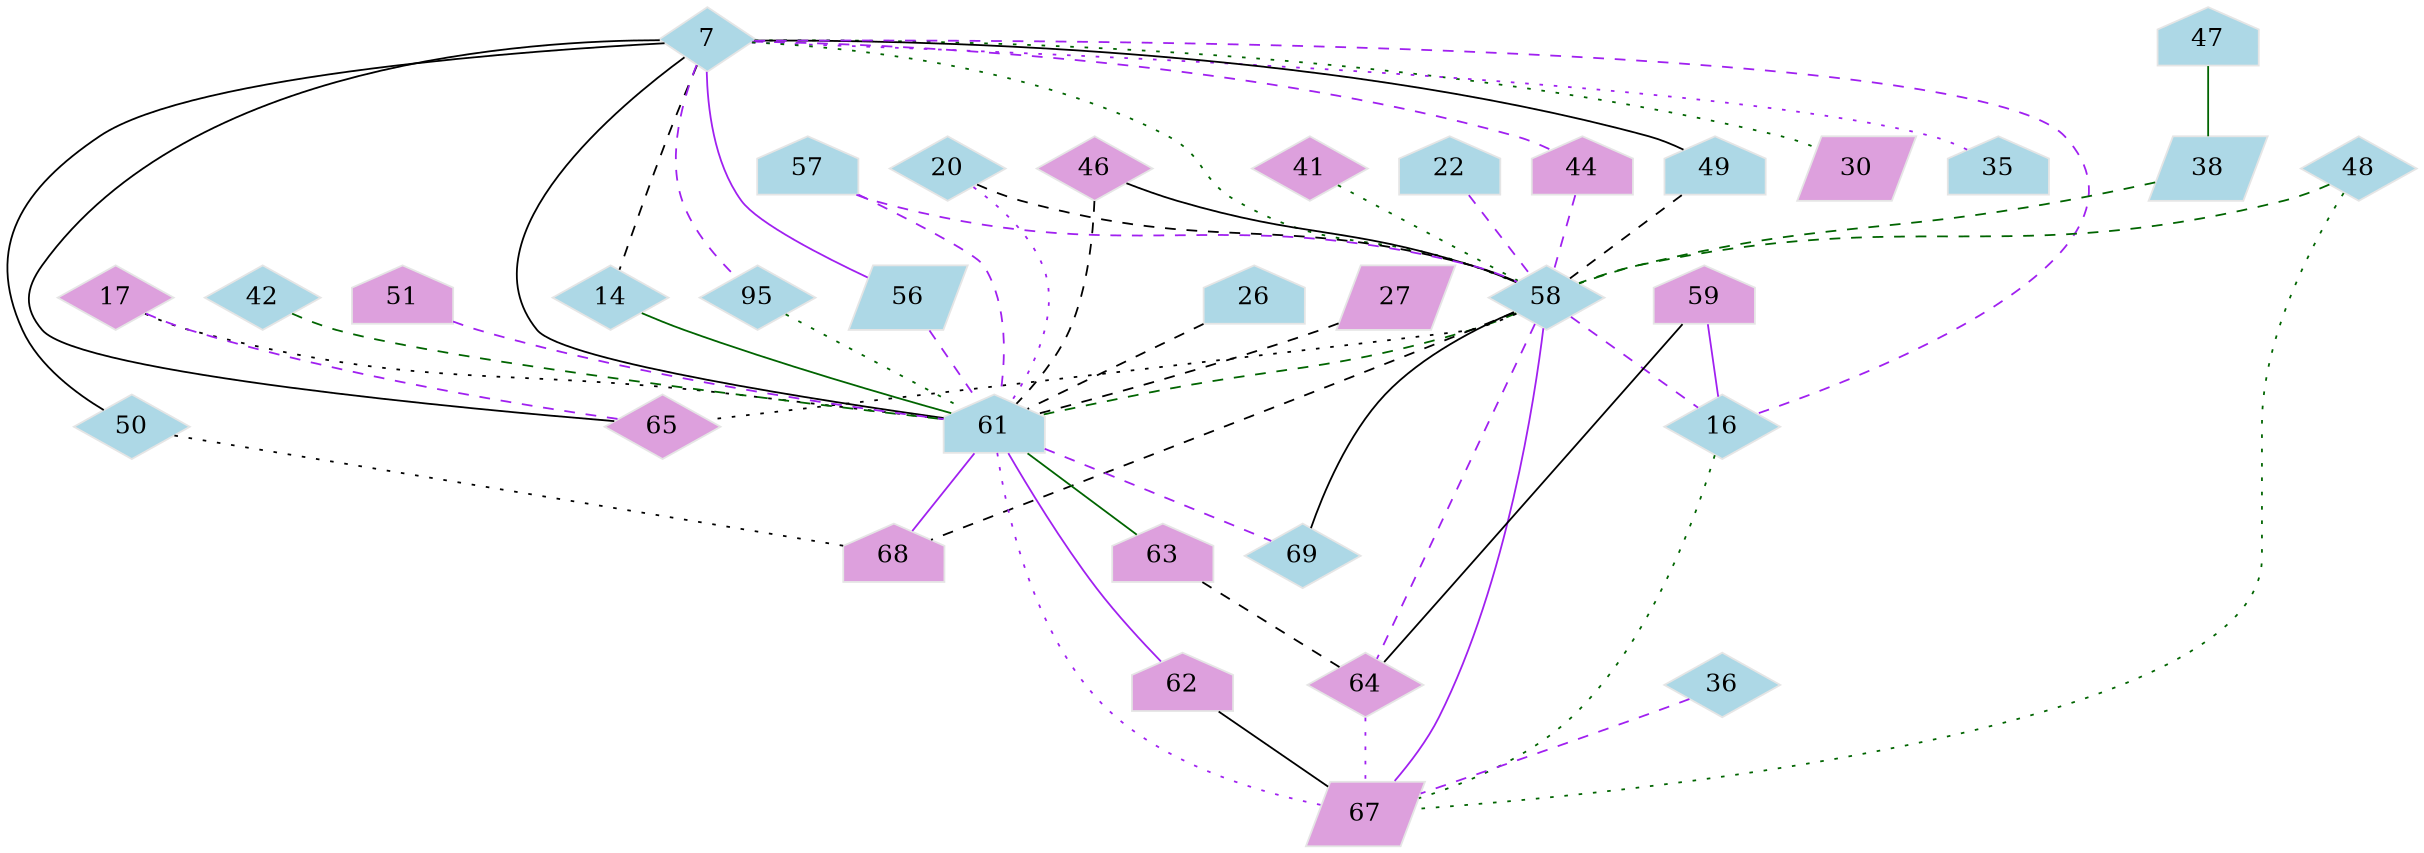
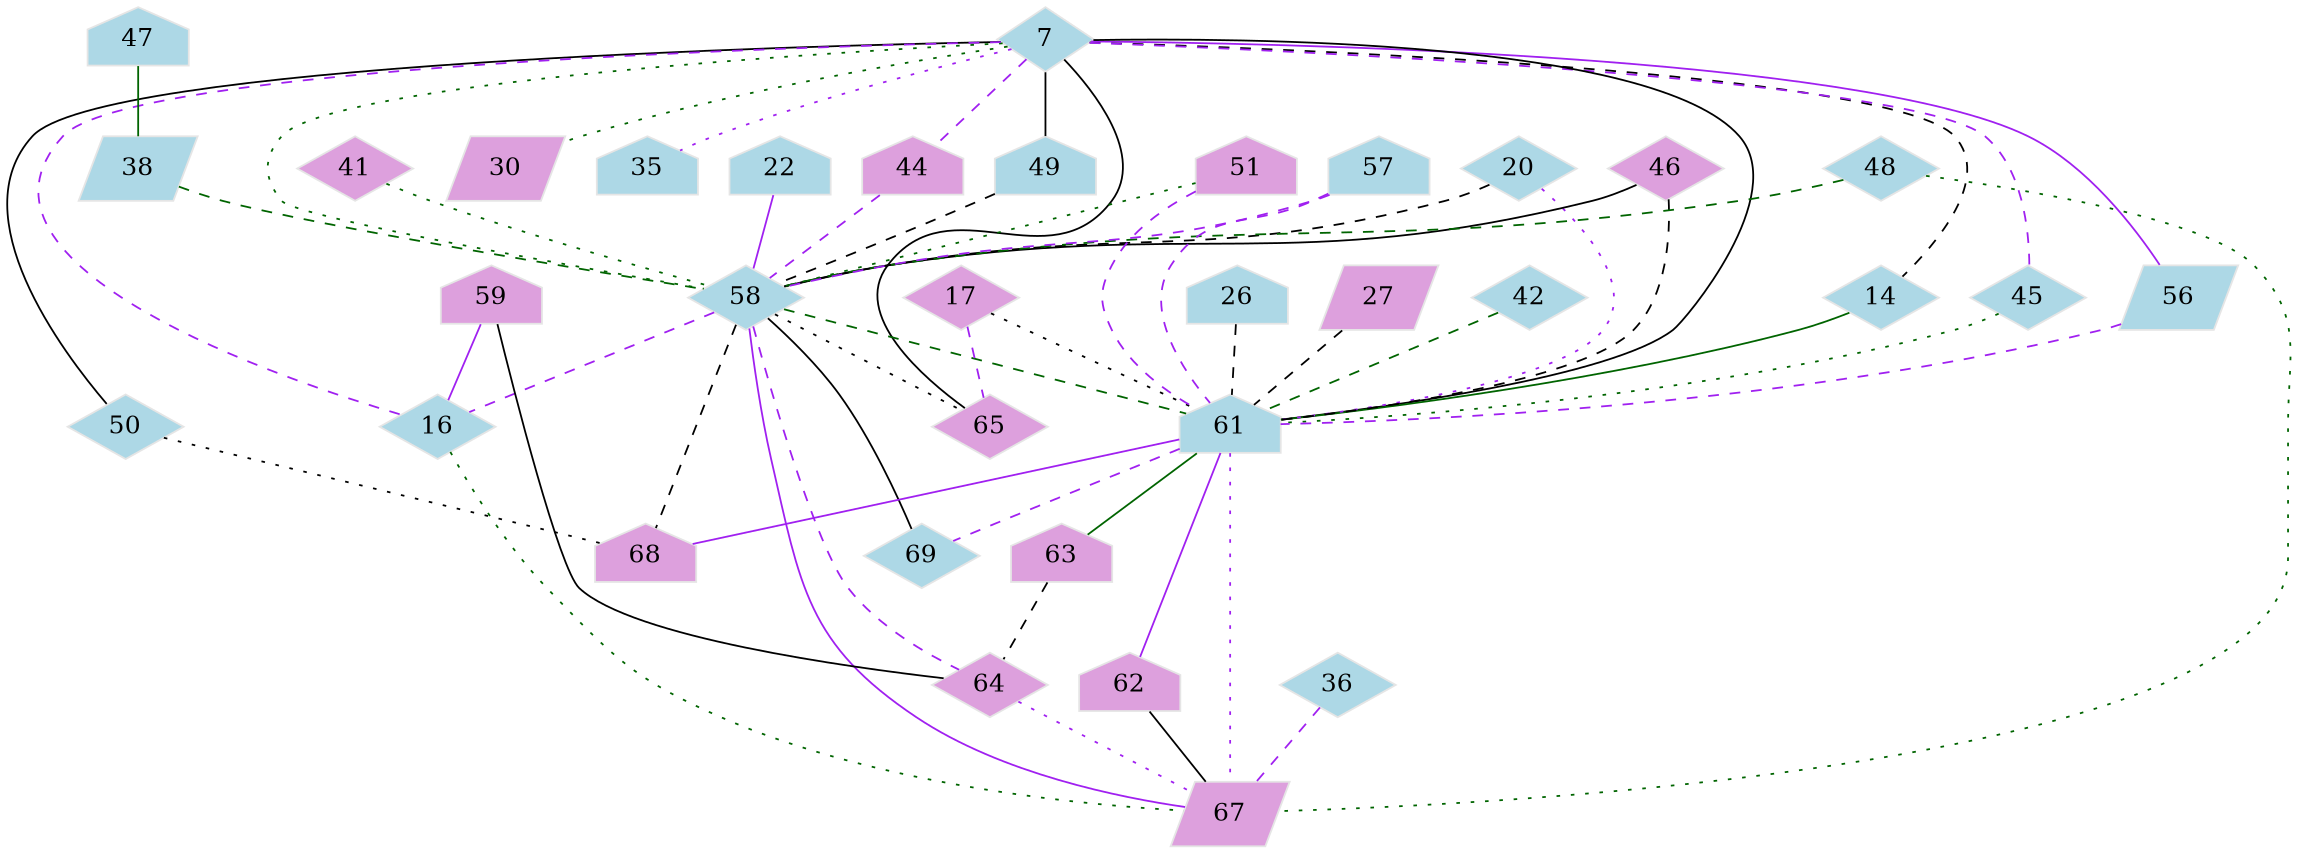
(1499, 235) -> (763, 232)
none -> (959, 242)
(758, 298) -> (2028, 298)
